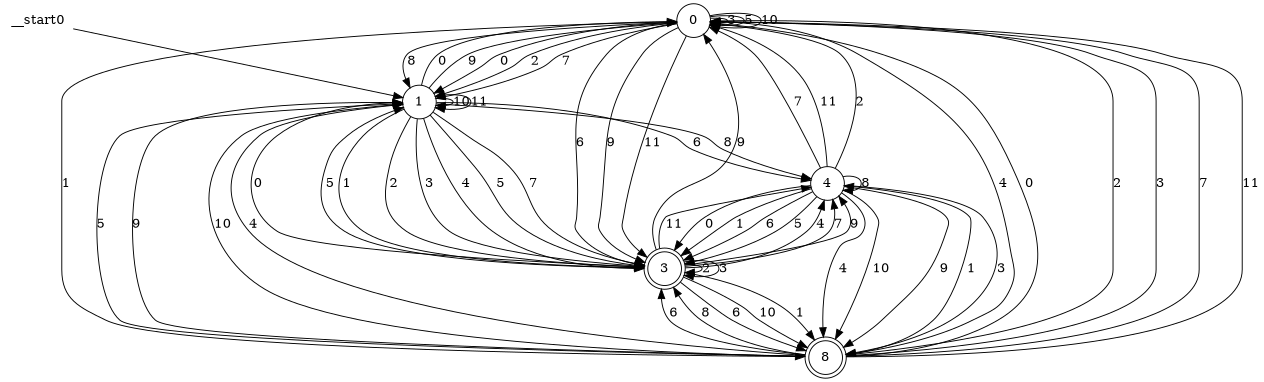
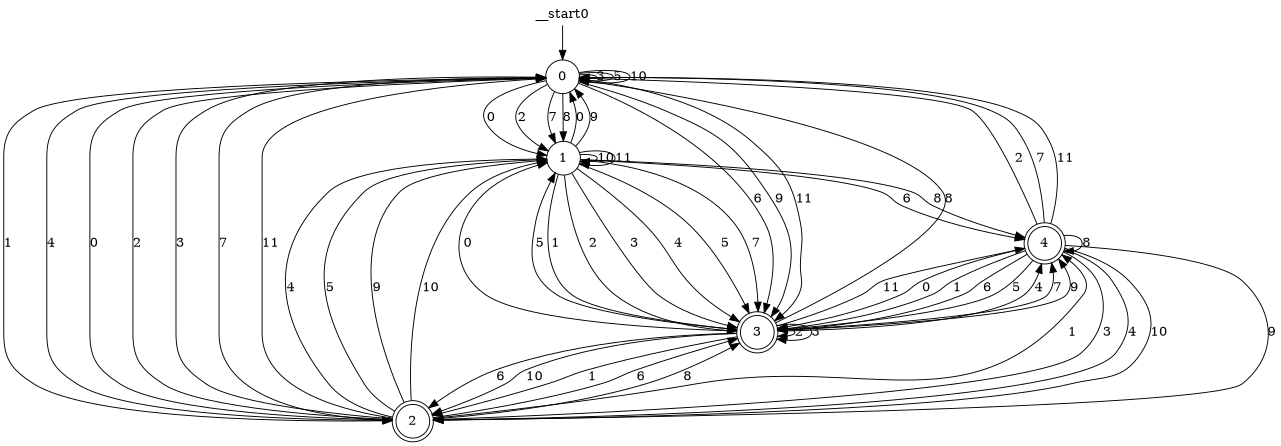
(233, 62) -> (563, 38)
(741, 143) -> (949, 199)
(828, 183) -> (1045, 243)
(826, 358) -> (413, 421)
